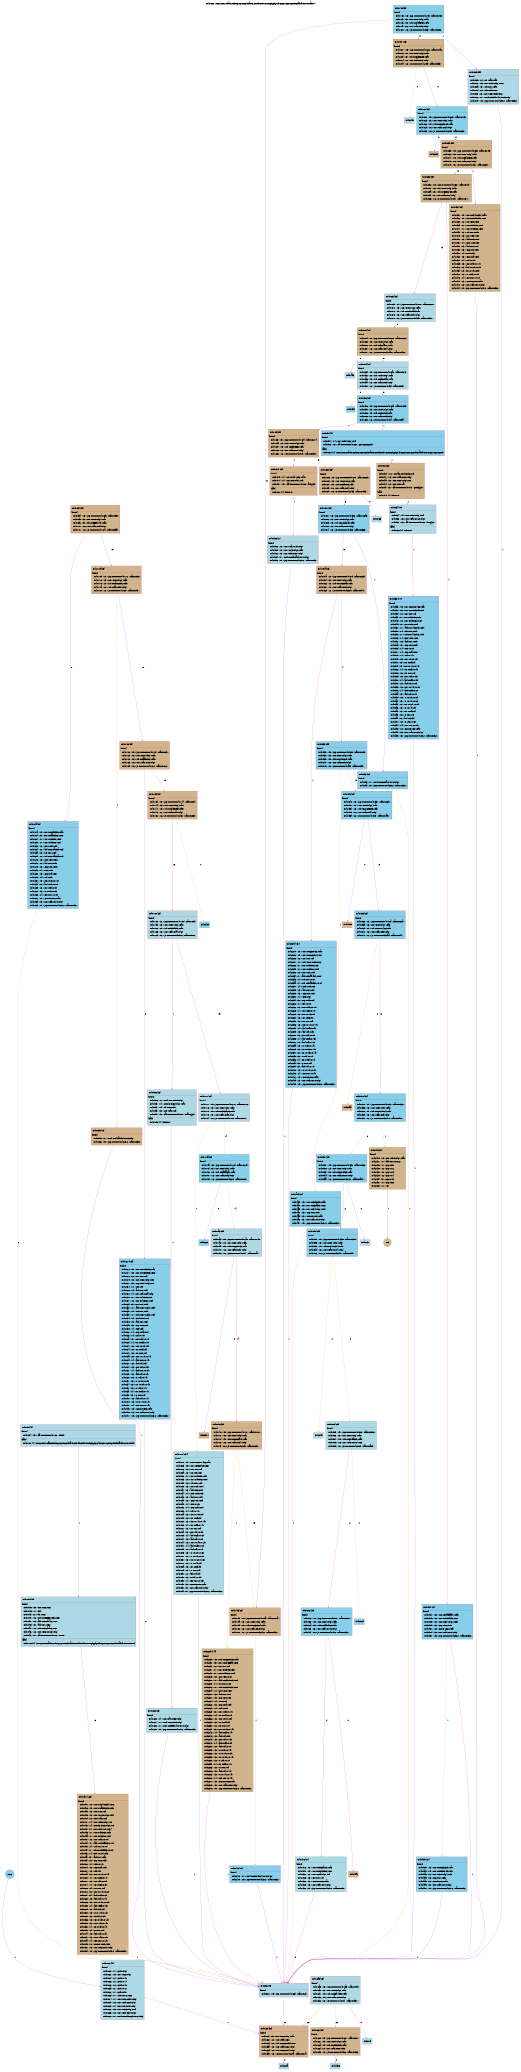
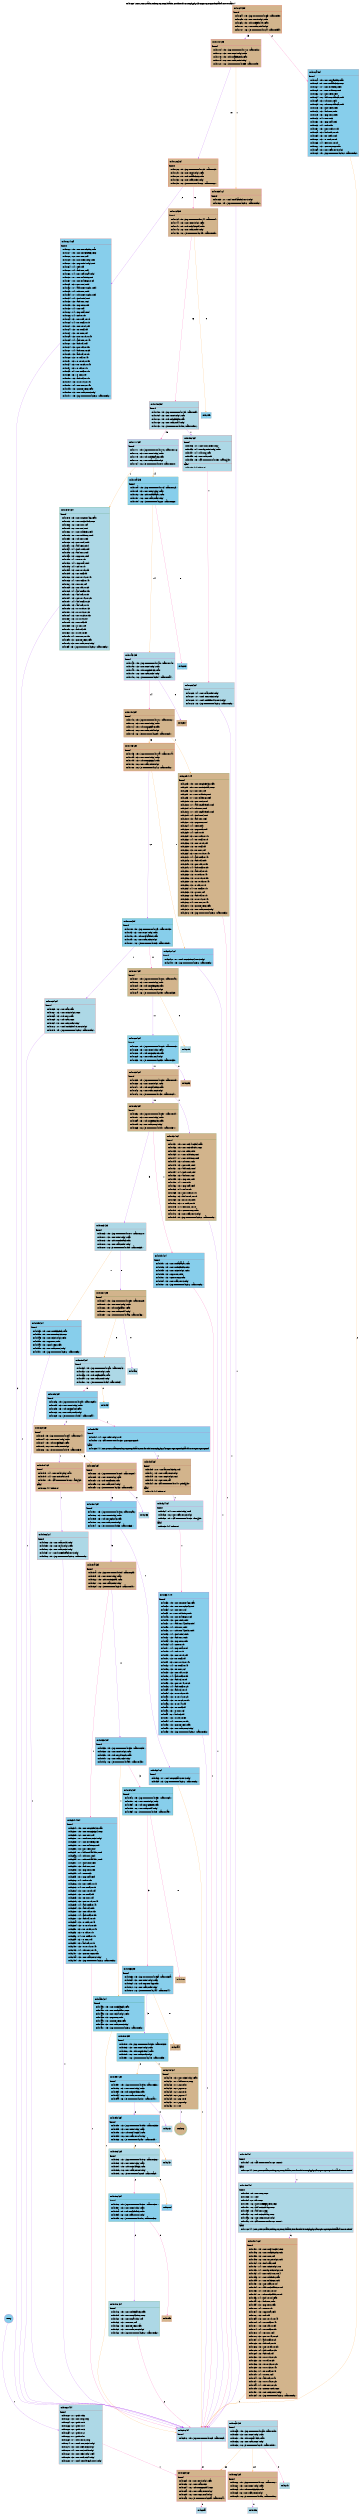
(265, 761) -> (148, 844)
(387, 1243) -> (181, 2129)
(445, 1747) -> (90, 1285)
